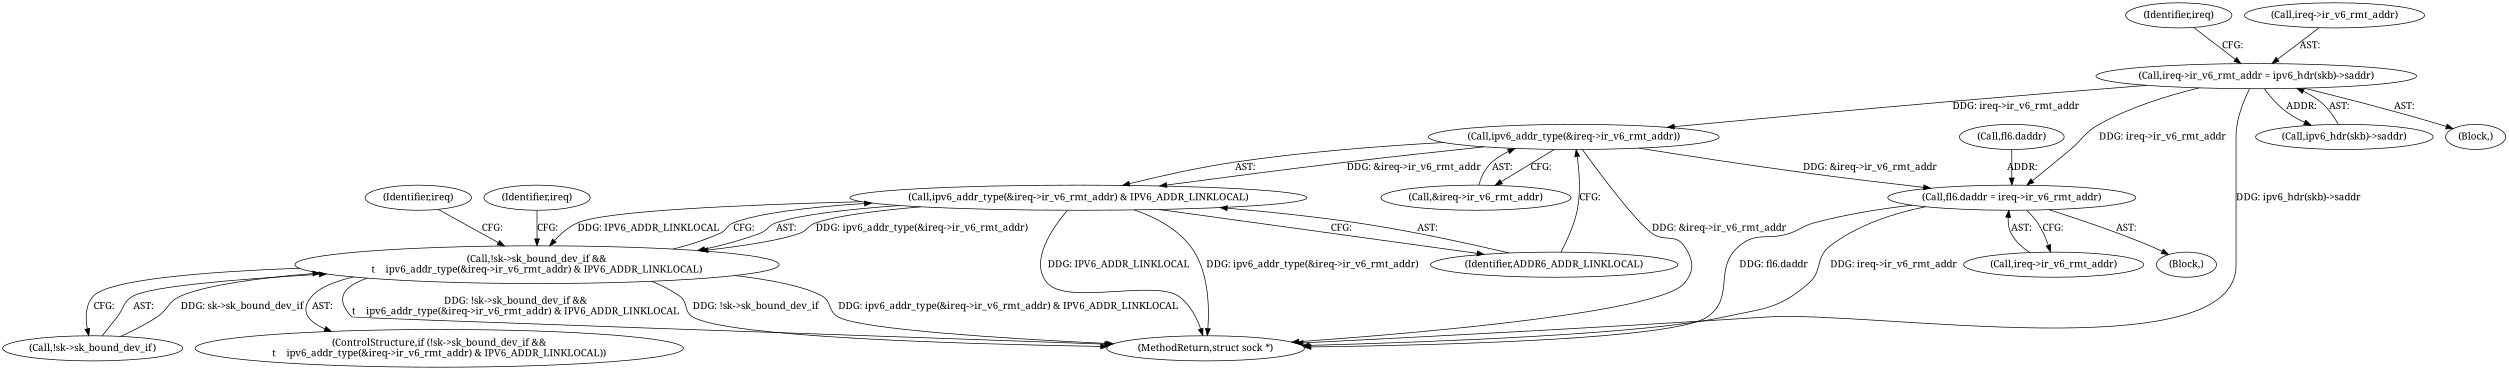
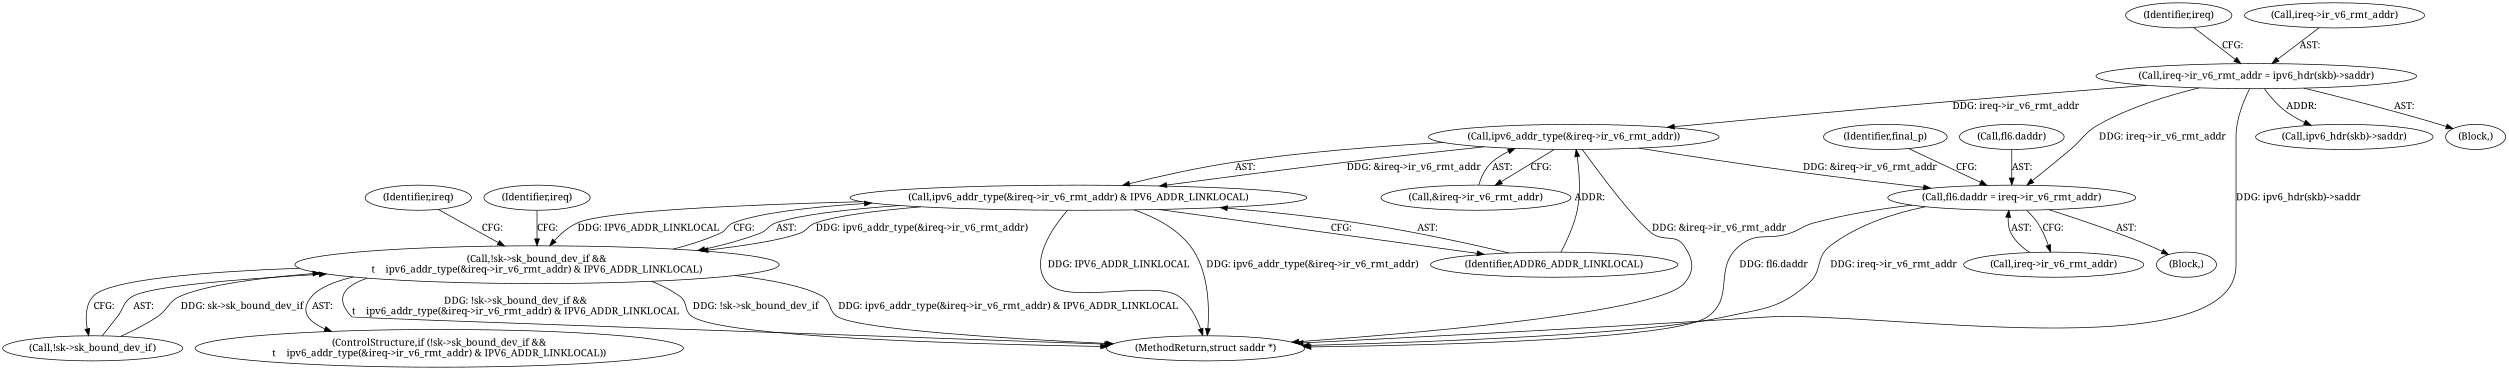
(2324, 105) -> none
none -> (1885, 137)
(2024, 167) -> (2024, 167)
(1591, 198) -> (1591, 198)
(1206, 348) -> (1206, 348)
